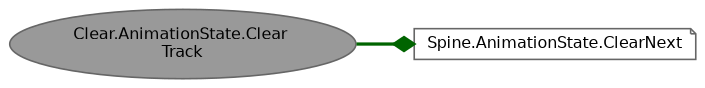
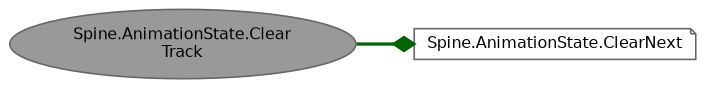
(183, 44) -> (183, 44)
